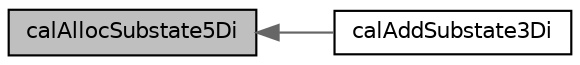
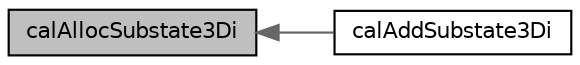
(133, 33) -> (133, 33)
